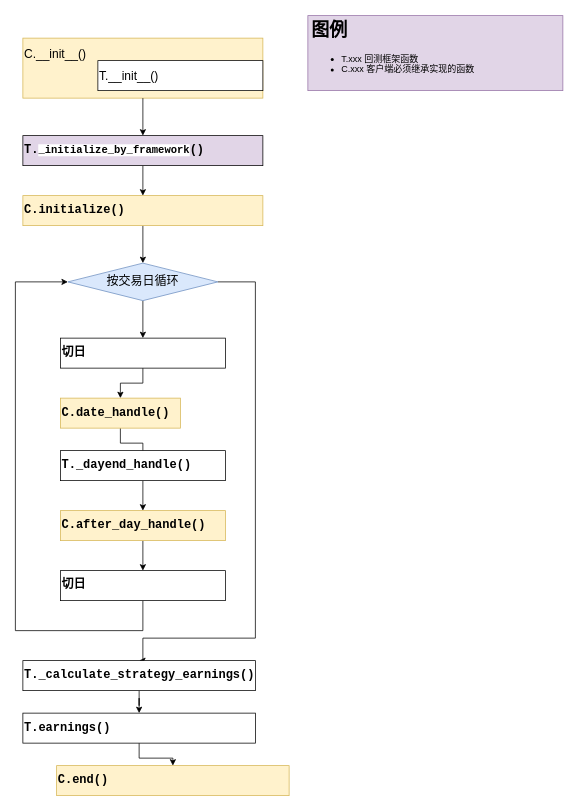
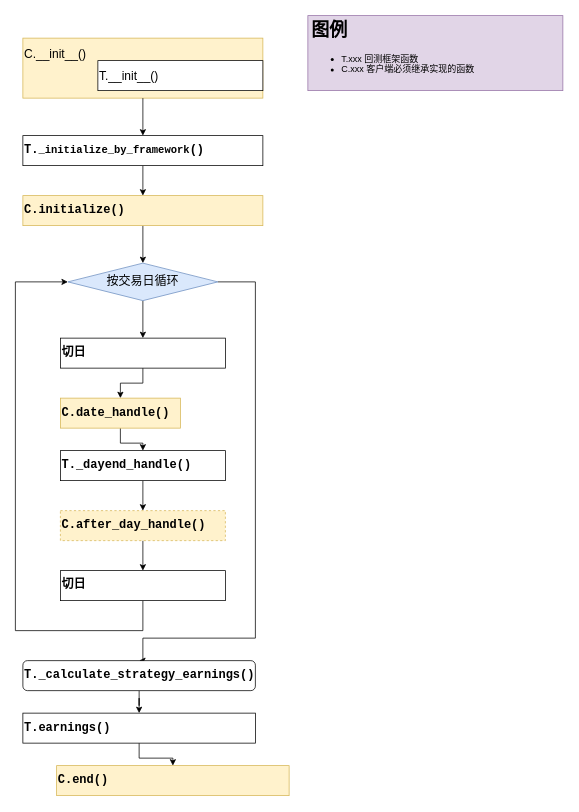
(143, 150) -> (143, 150)
(143, 444) -> (141, 443)
(143, 525) -> (143, 525)
(139, 675) -> (139, 675)
